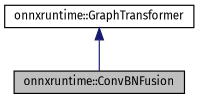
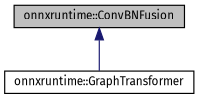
(99, 55) -> (99, 55)
